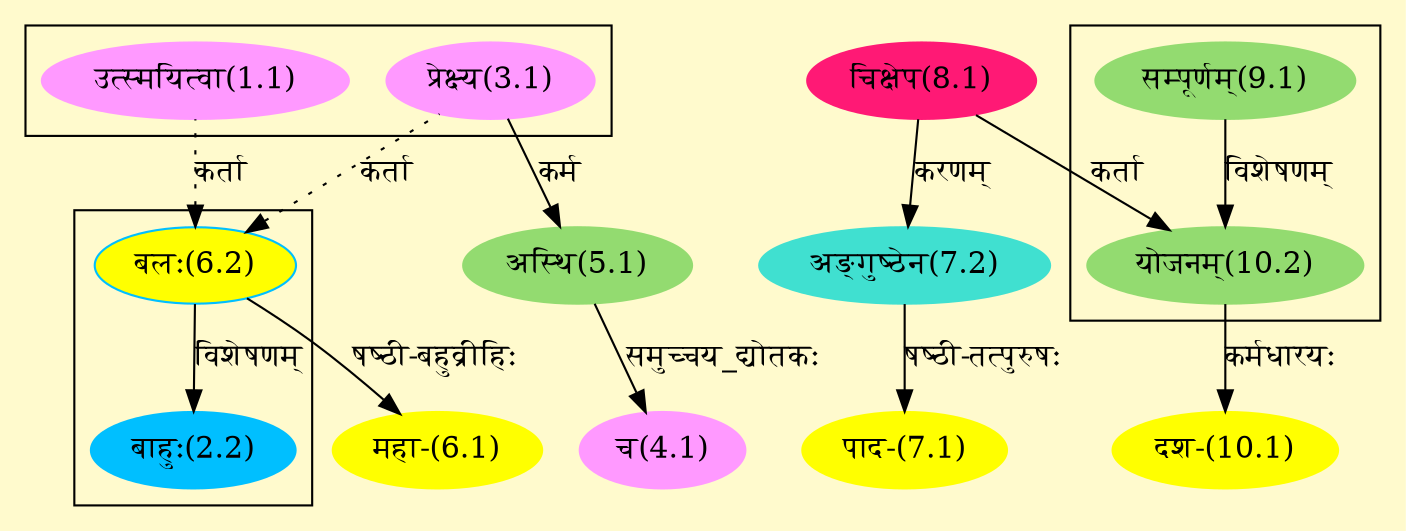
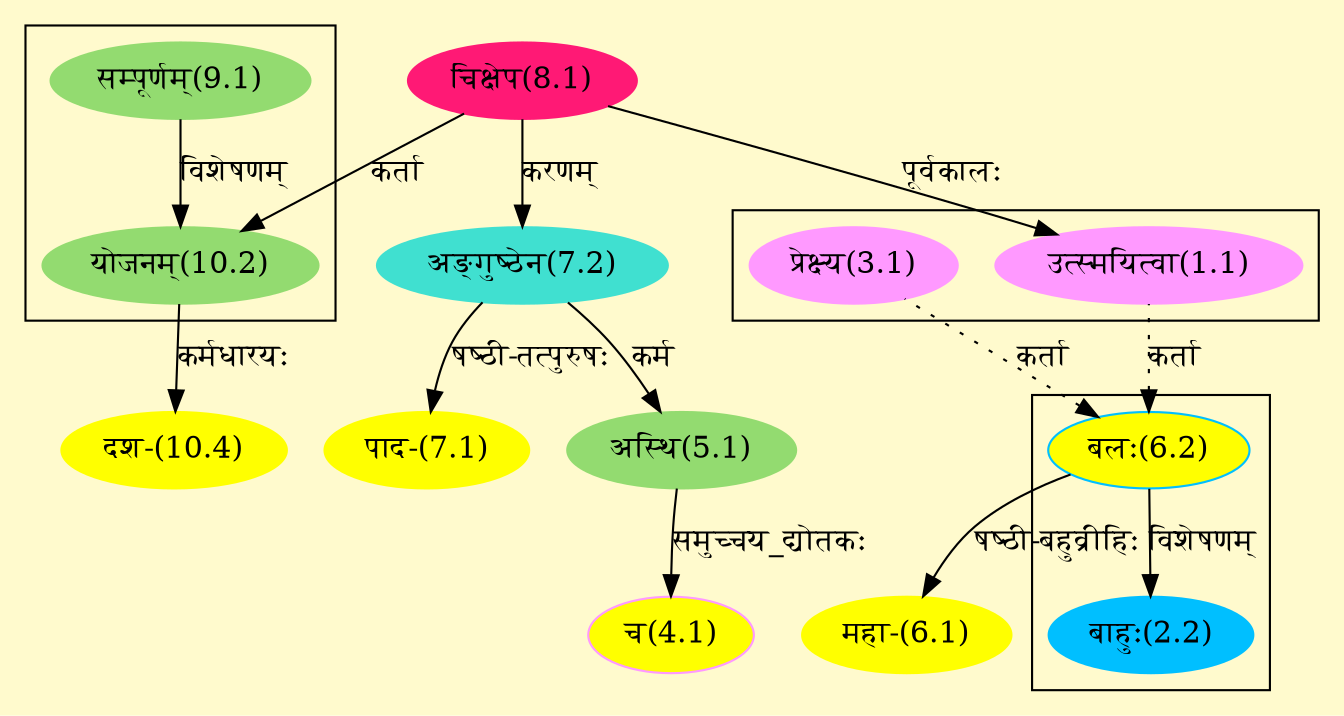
(529, 163) -> (612, 345)
none -> (823, 166)
(663, 450) -> (671, 635)
(1225, 450) -> (174, 450)
